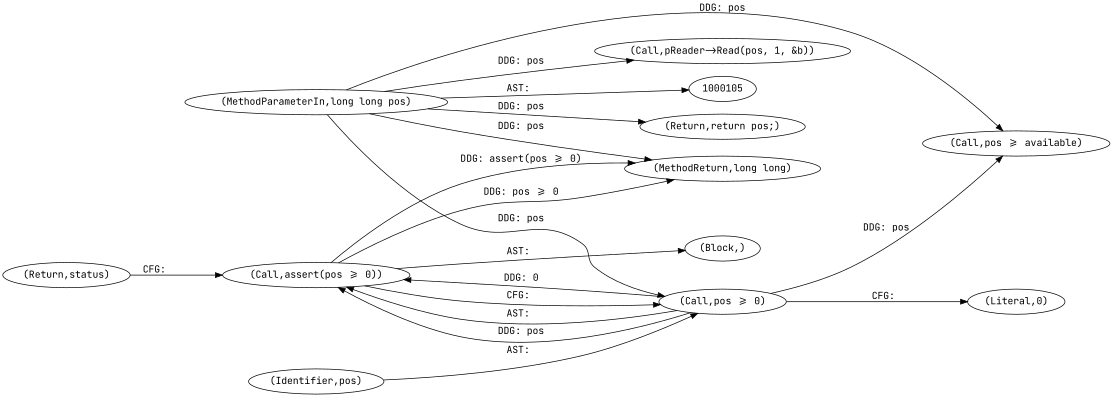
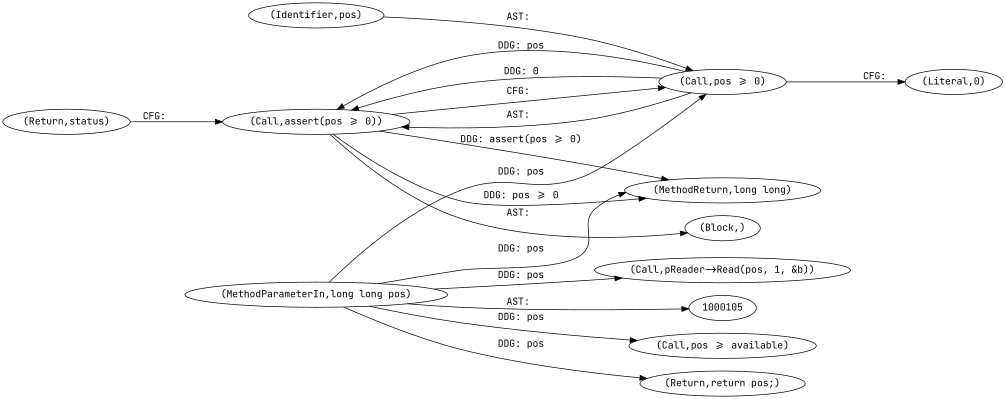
(893, 243) -> none
